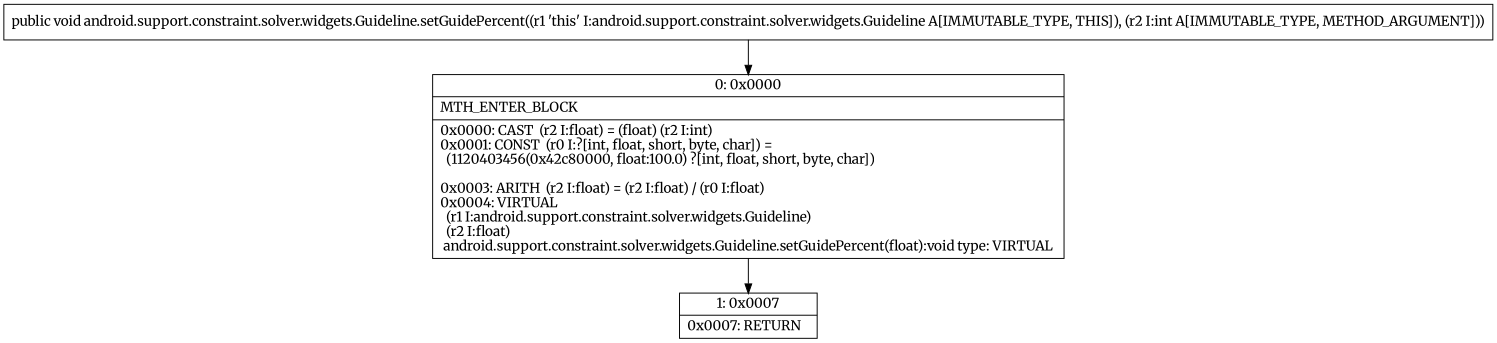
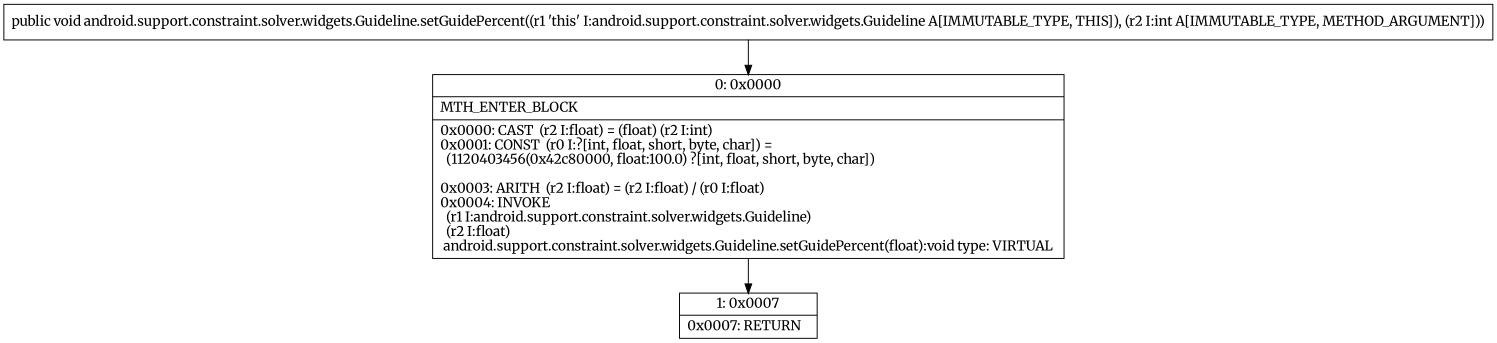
(502, 203) -> (499, 203)
